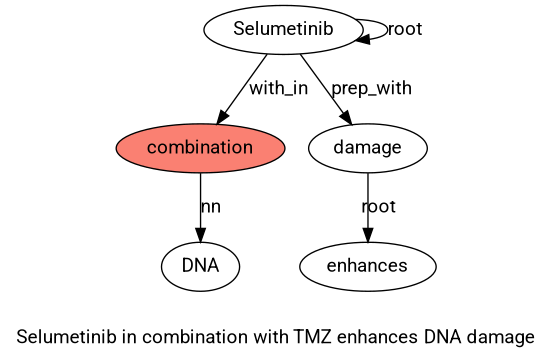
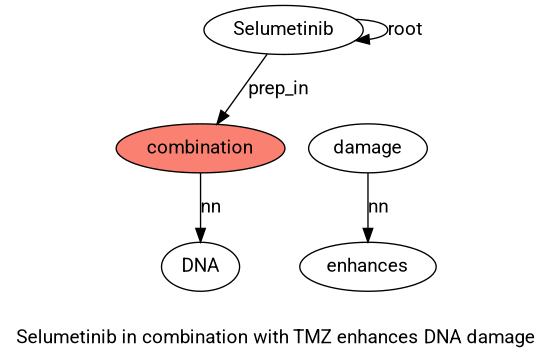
(322, 84) -> none
(279, 89) -> (279, 89)
(379, 208) -> (379, 208)
